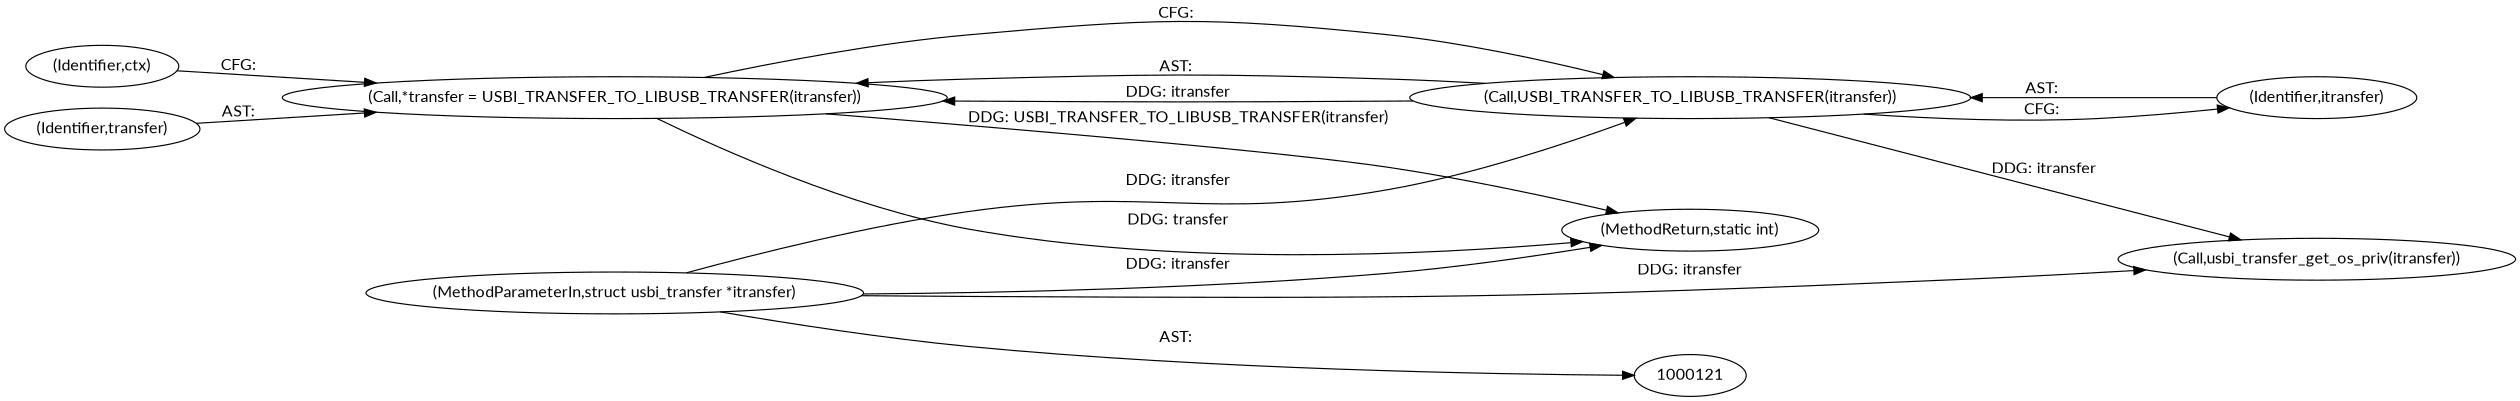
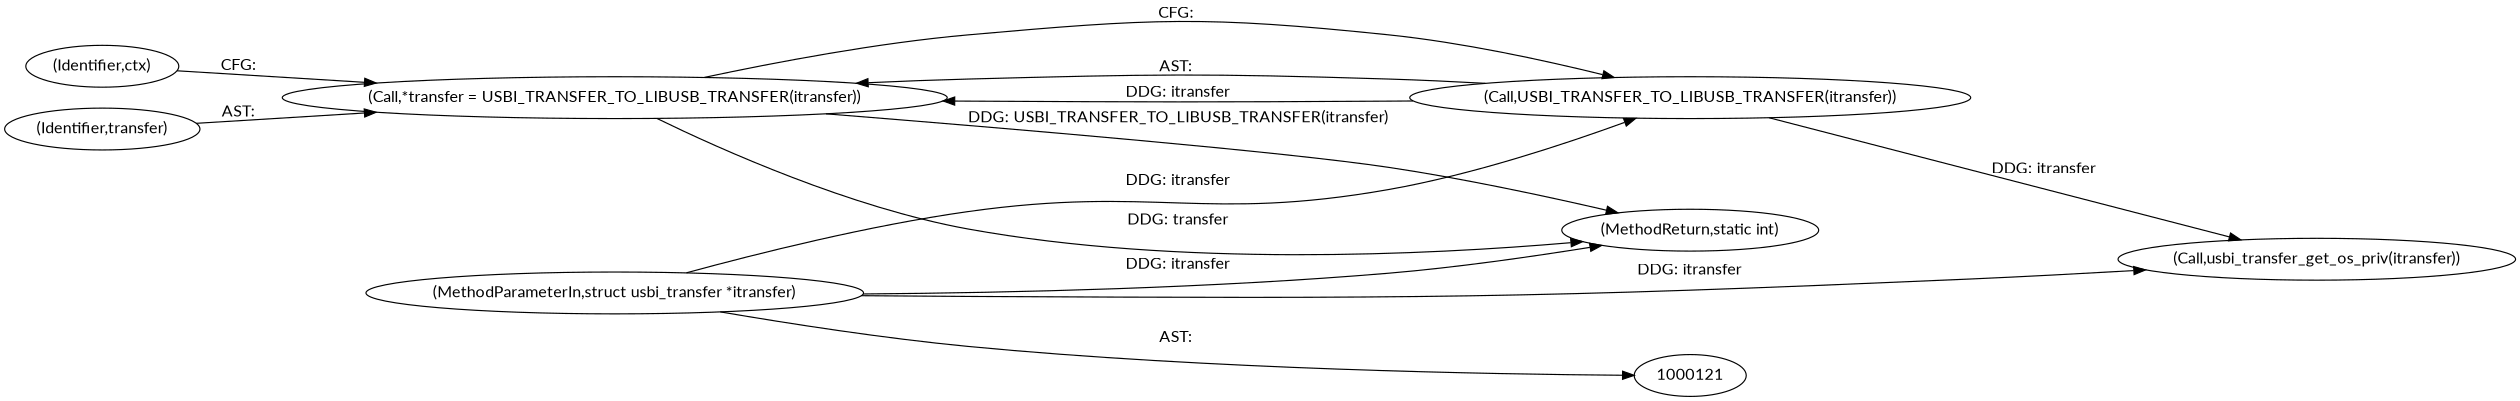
(2317, 98) -> none
